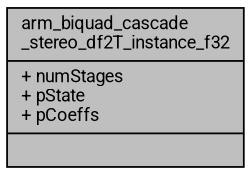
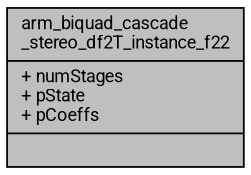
(125, 43) -> (125, 43)
